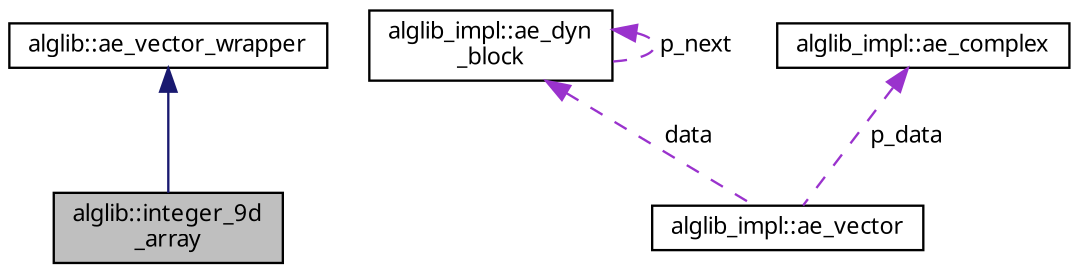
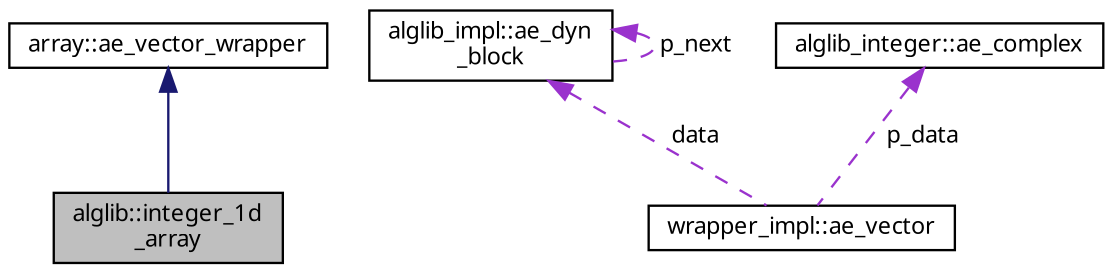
(168, 46) -> (168, 46)
(923, 46) -> (940, 46)
(168, 228) -> (168, 228)
(788, 228) -> (802, 228)
